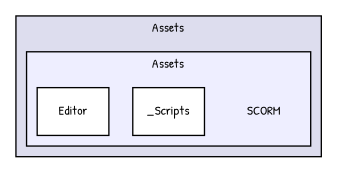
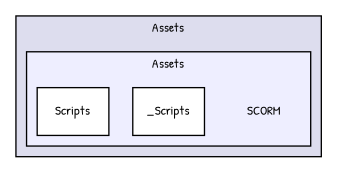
(73, 112) -> (73, 112)
